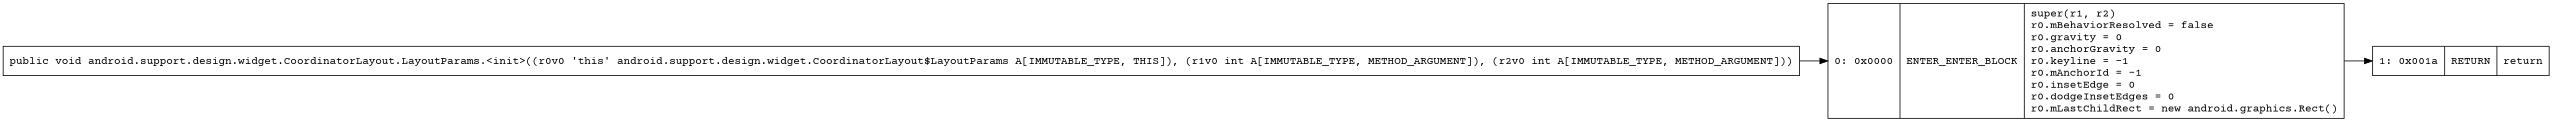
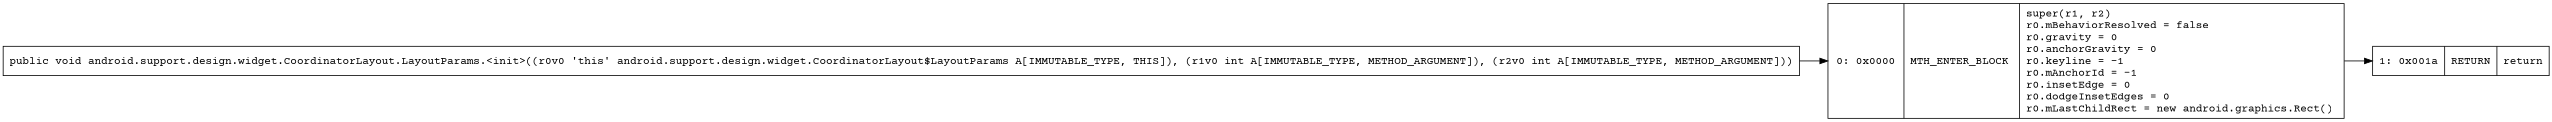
(1962, 61) -> (1959, 61)
